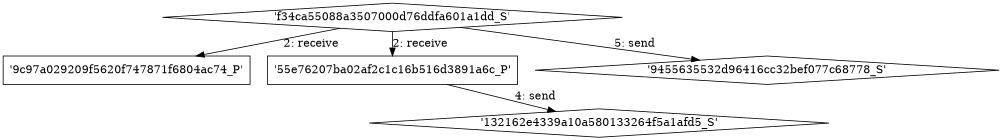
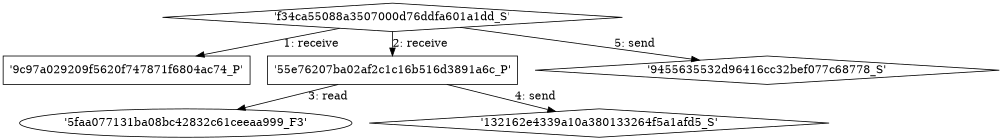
(311, 44) -> (311, 44)
none -> (186, 123)
(599, 123) -> (599, 123)
